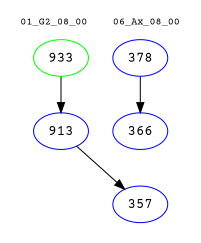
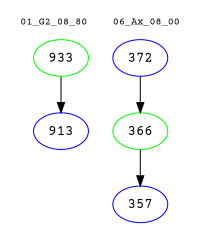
(54, 22) -> (54, 22)
(140, 58) -> (140, 58)
(140, 131) -> (140, 131)
(97, 164) -> (140, 163)
